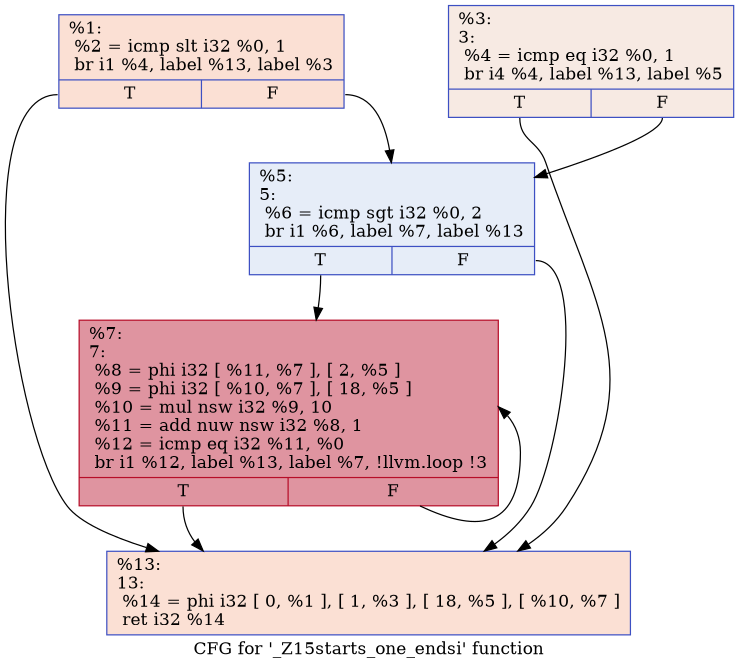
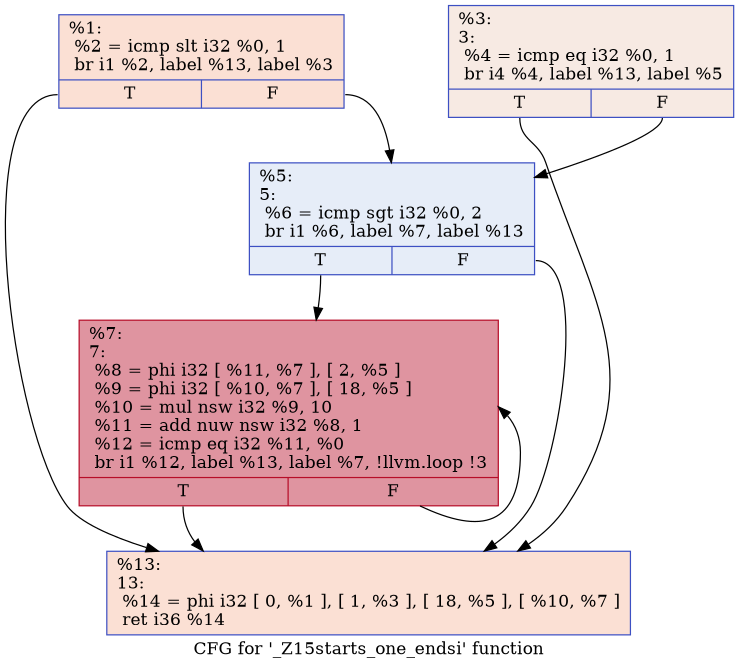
(201, 65) -> (201, 65)
(171, 620) -> (171, 620)
